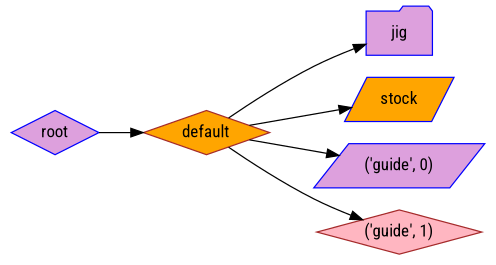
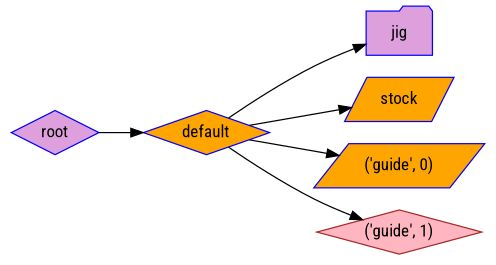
(206, 133) -> (206, 133)
(399, 166) -> (399, 166)
